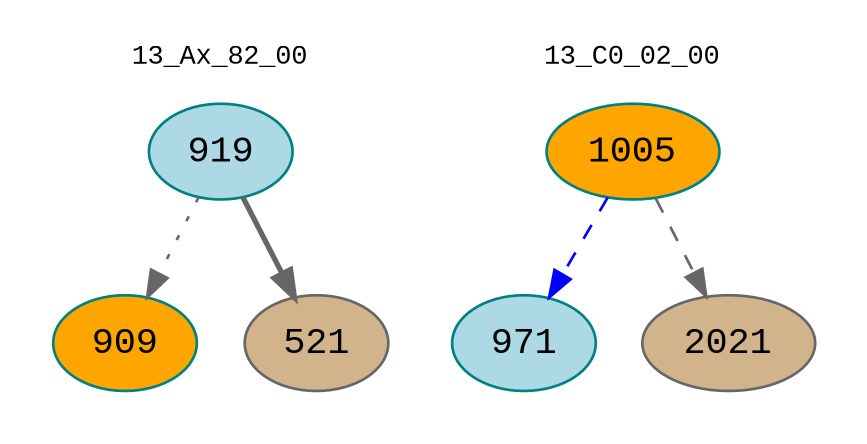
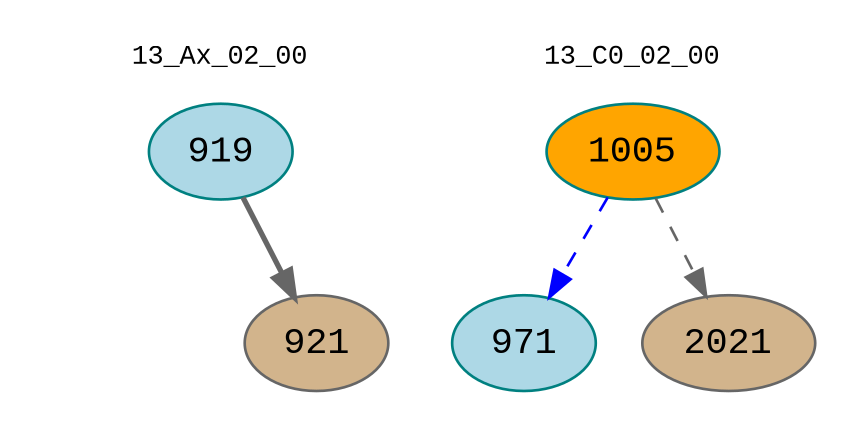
(221, 57) -> (221, 57)
(125, 343) -> none
(317, 343) -> (317, 343)
